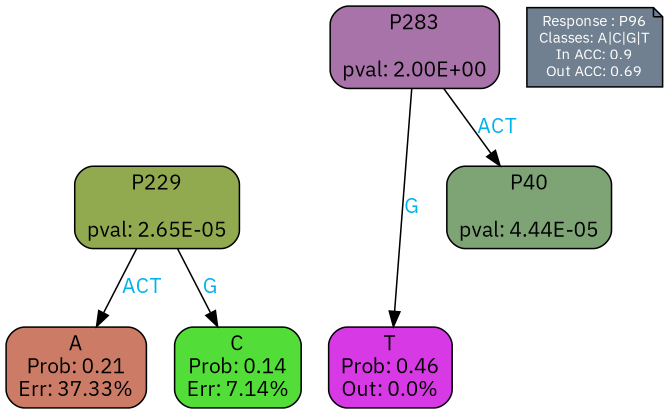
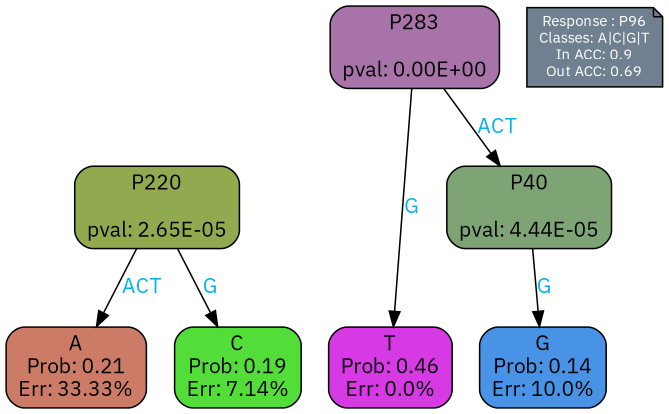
(415, 47) -> (415, 47)
(157, 207) -> (157, 207)
(76, 368) -> (76, 368)
(238, 368) -> (238, 368)
(390, 368) -> (390, 368)
none -> (543, 368)
